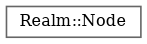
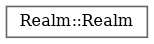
(74, 22) -> (77, 22)
